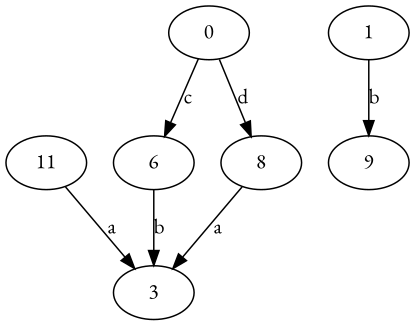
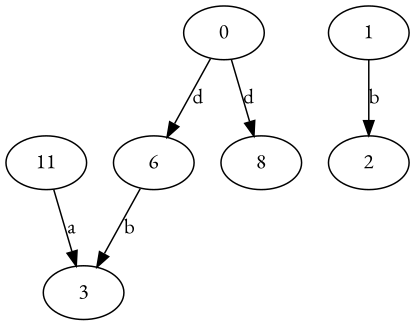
(189, 98) -> (198, 98)
(369, 163) -> (369, 163)
(212, 222) -> none
